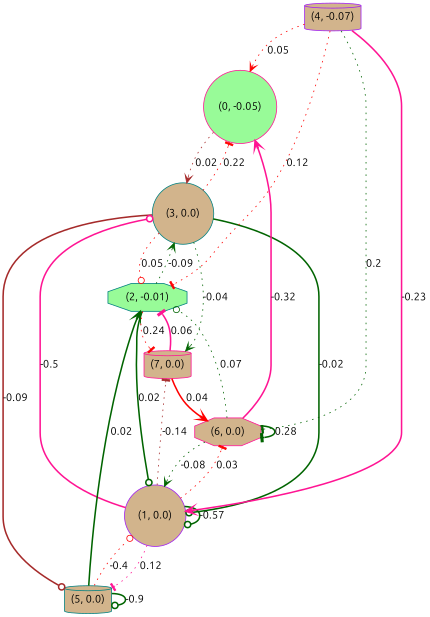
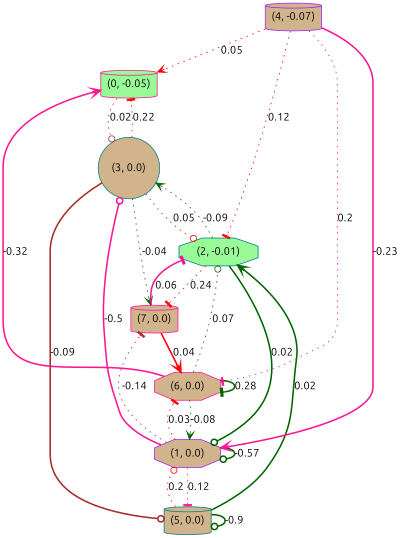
(240, 107) -> (129, 84)
(198, 152) -> (109, 116)
(366, 261) -> (337, 239)
(319, 375) -> none
(155, 516) -> (188, 454)
(119, 566) -> (176, 487)
